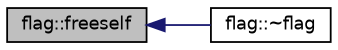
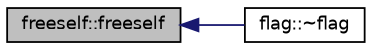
(77, 25) -> (94, 25)
